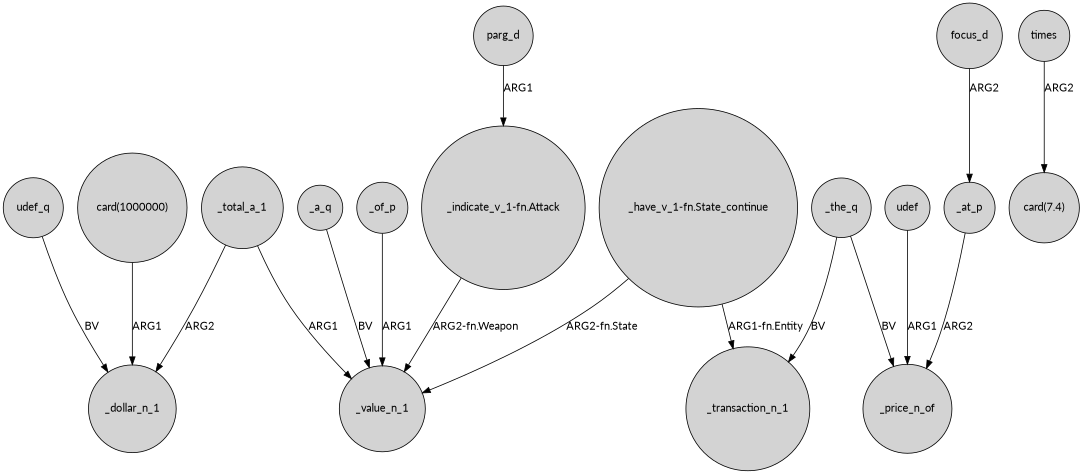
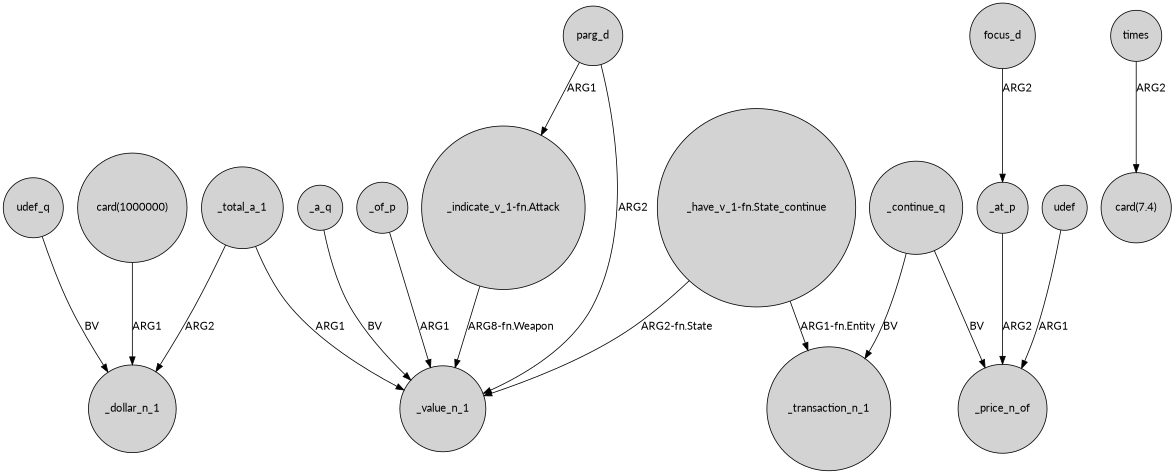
(841, 208) -> (916, 208)
none -> (611, 253)
(475, 327) -> (511, 327)
